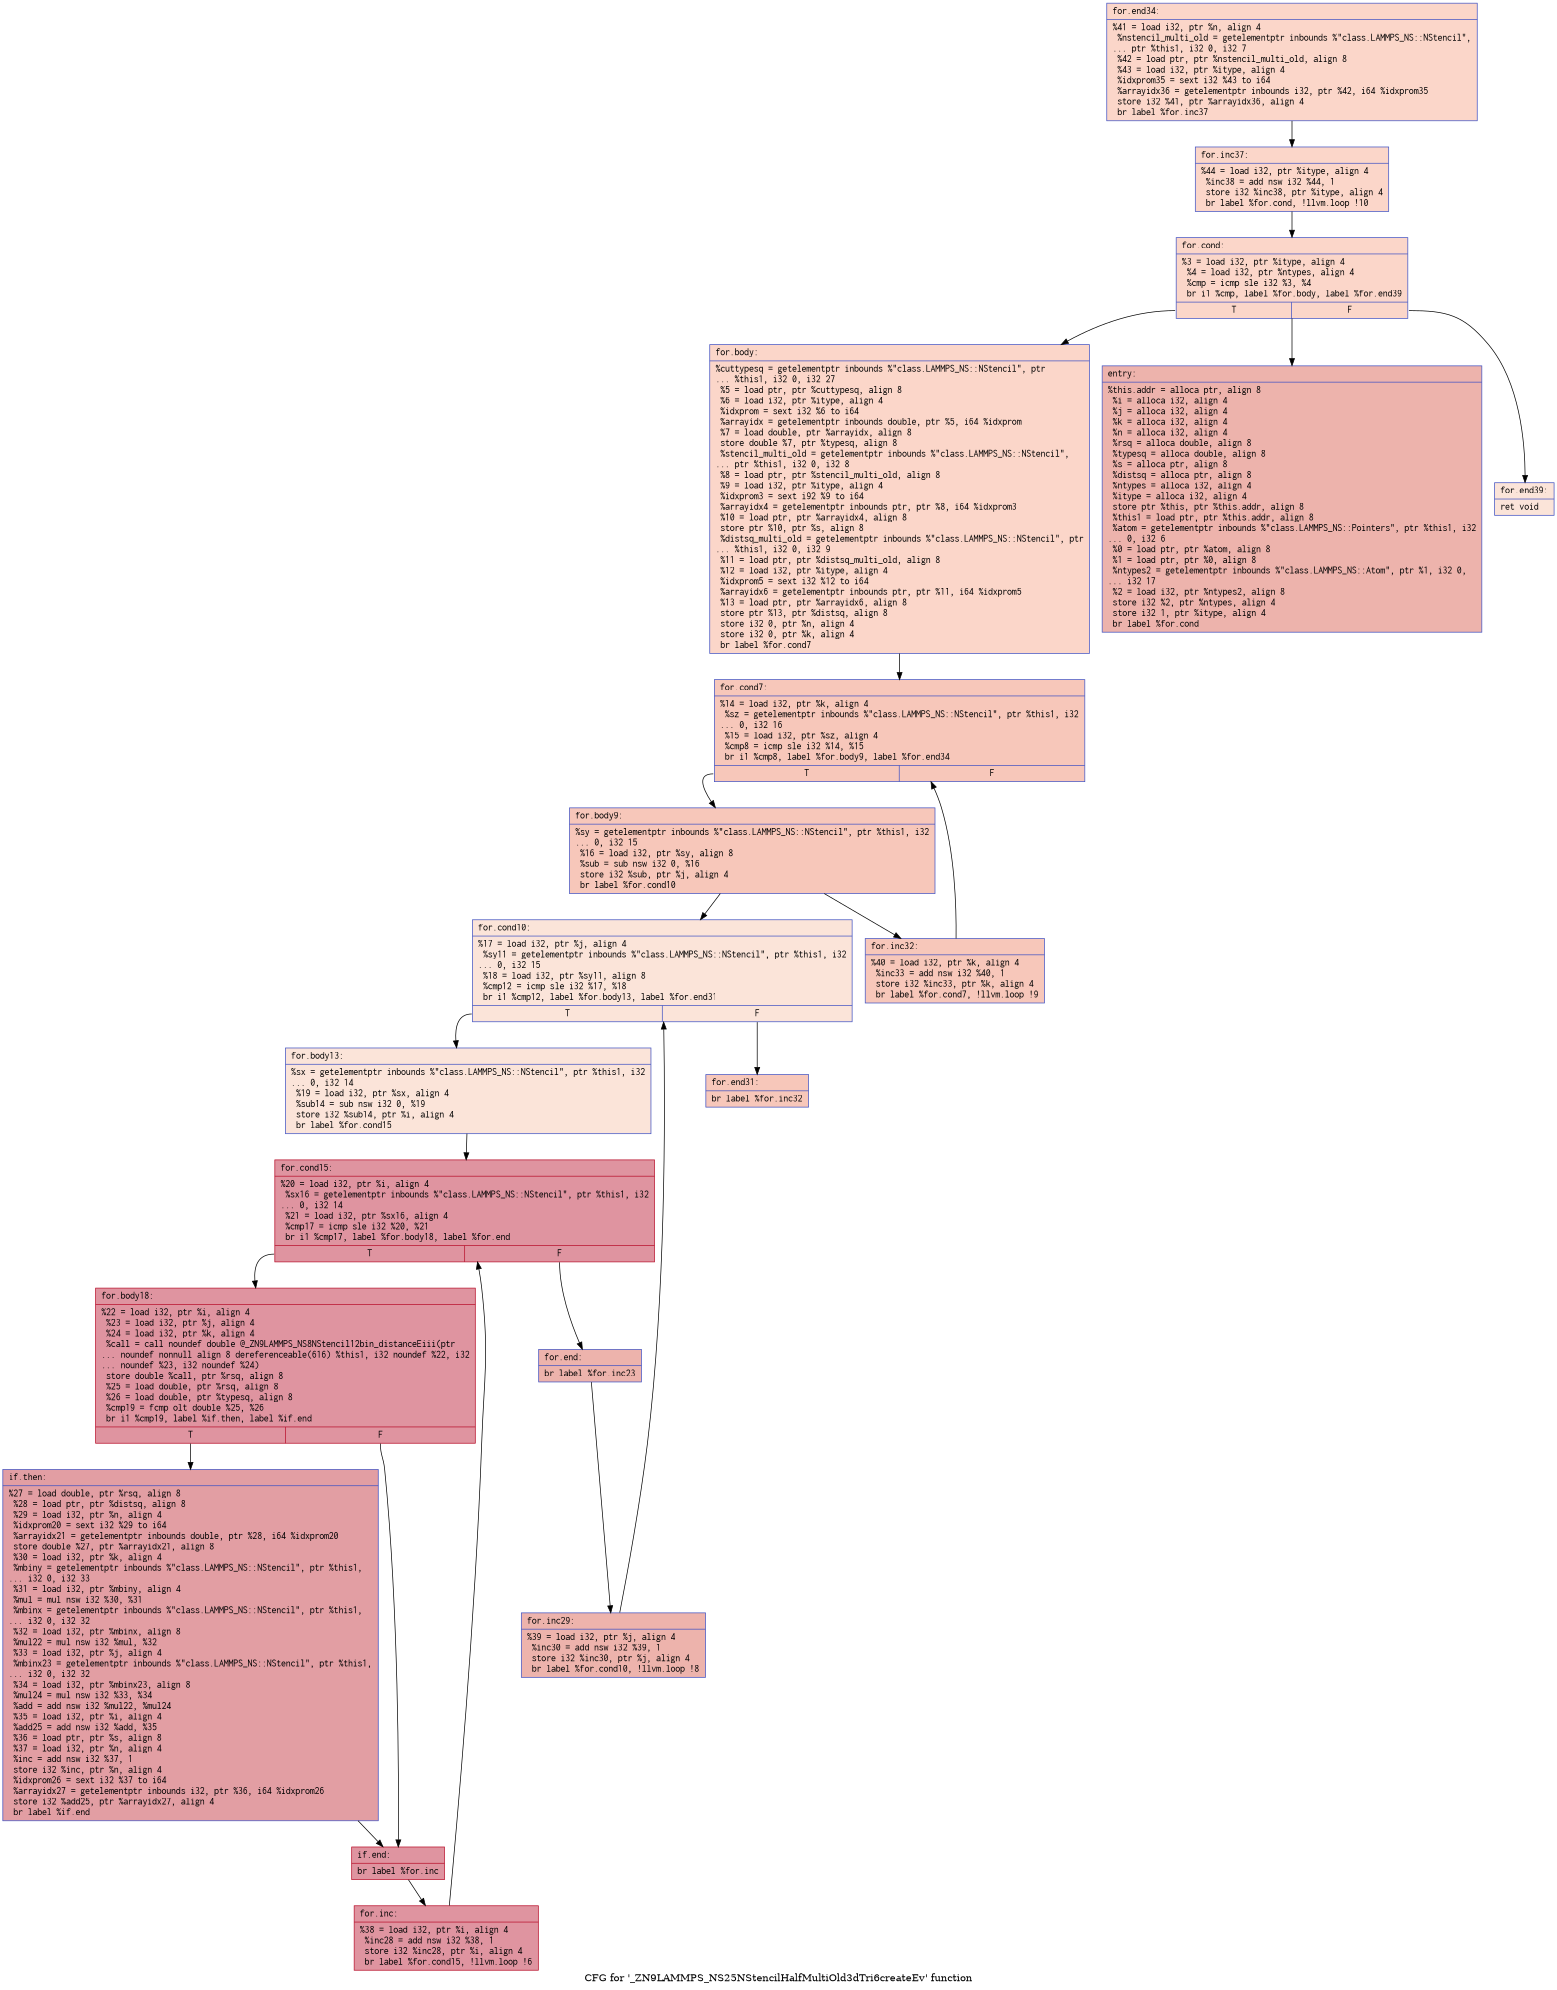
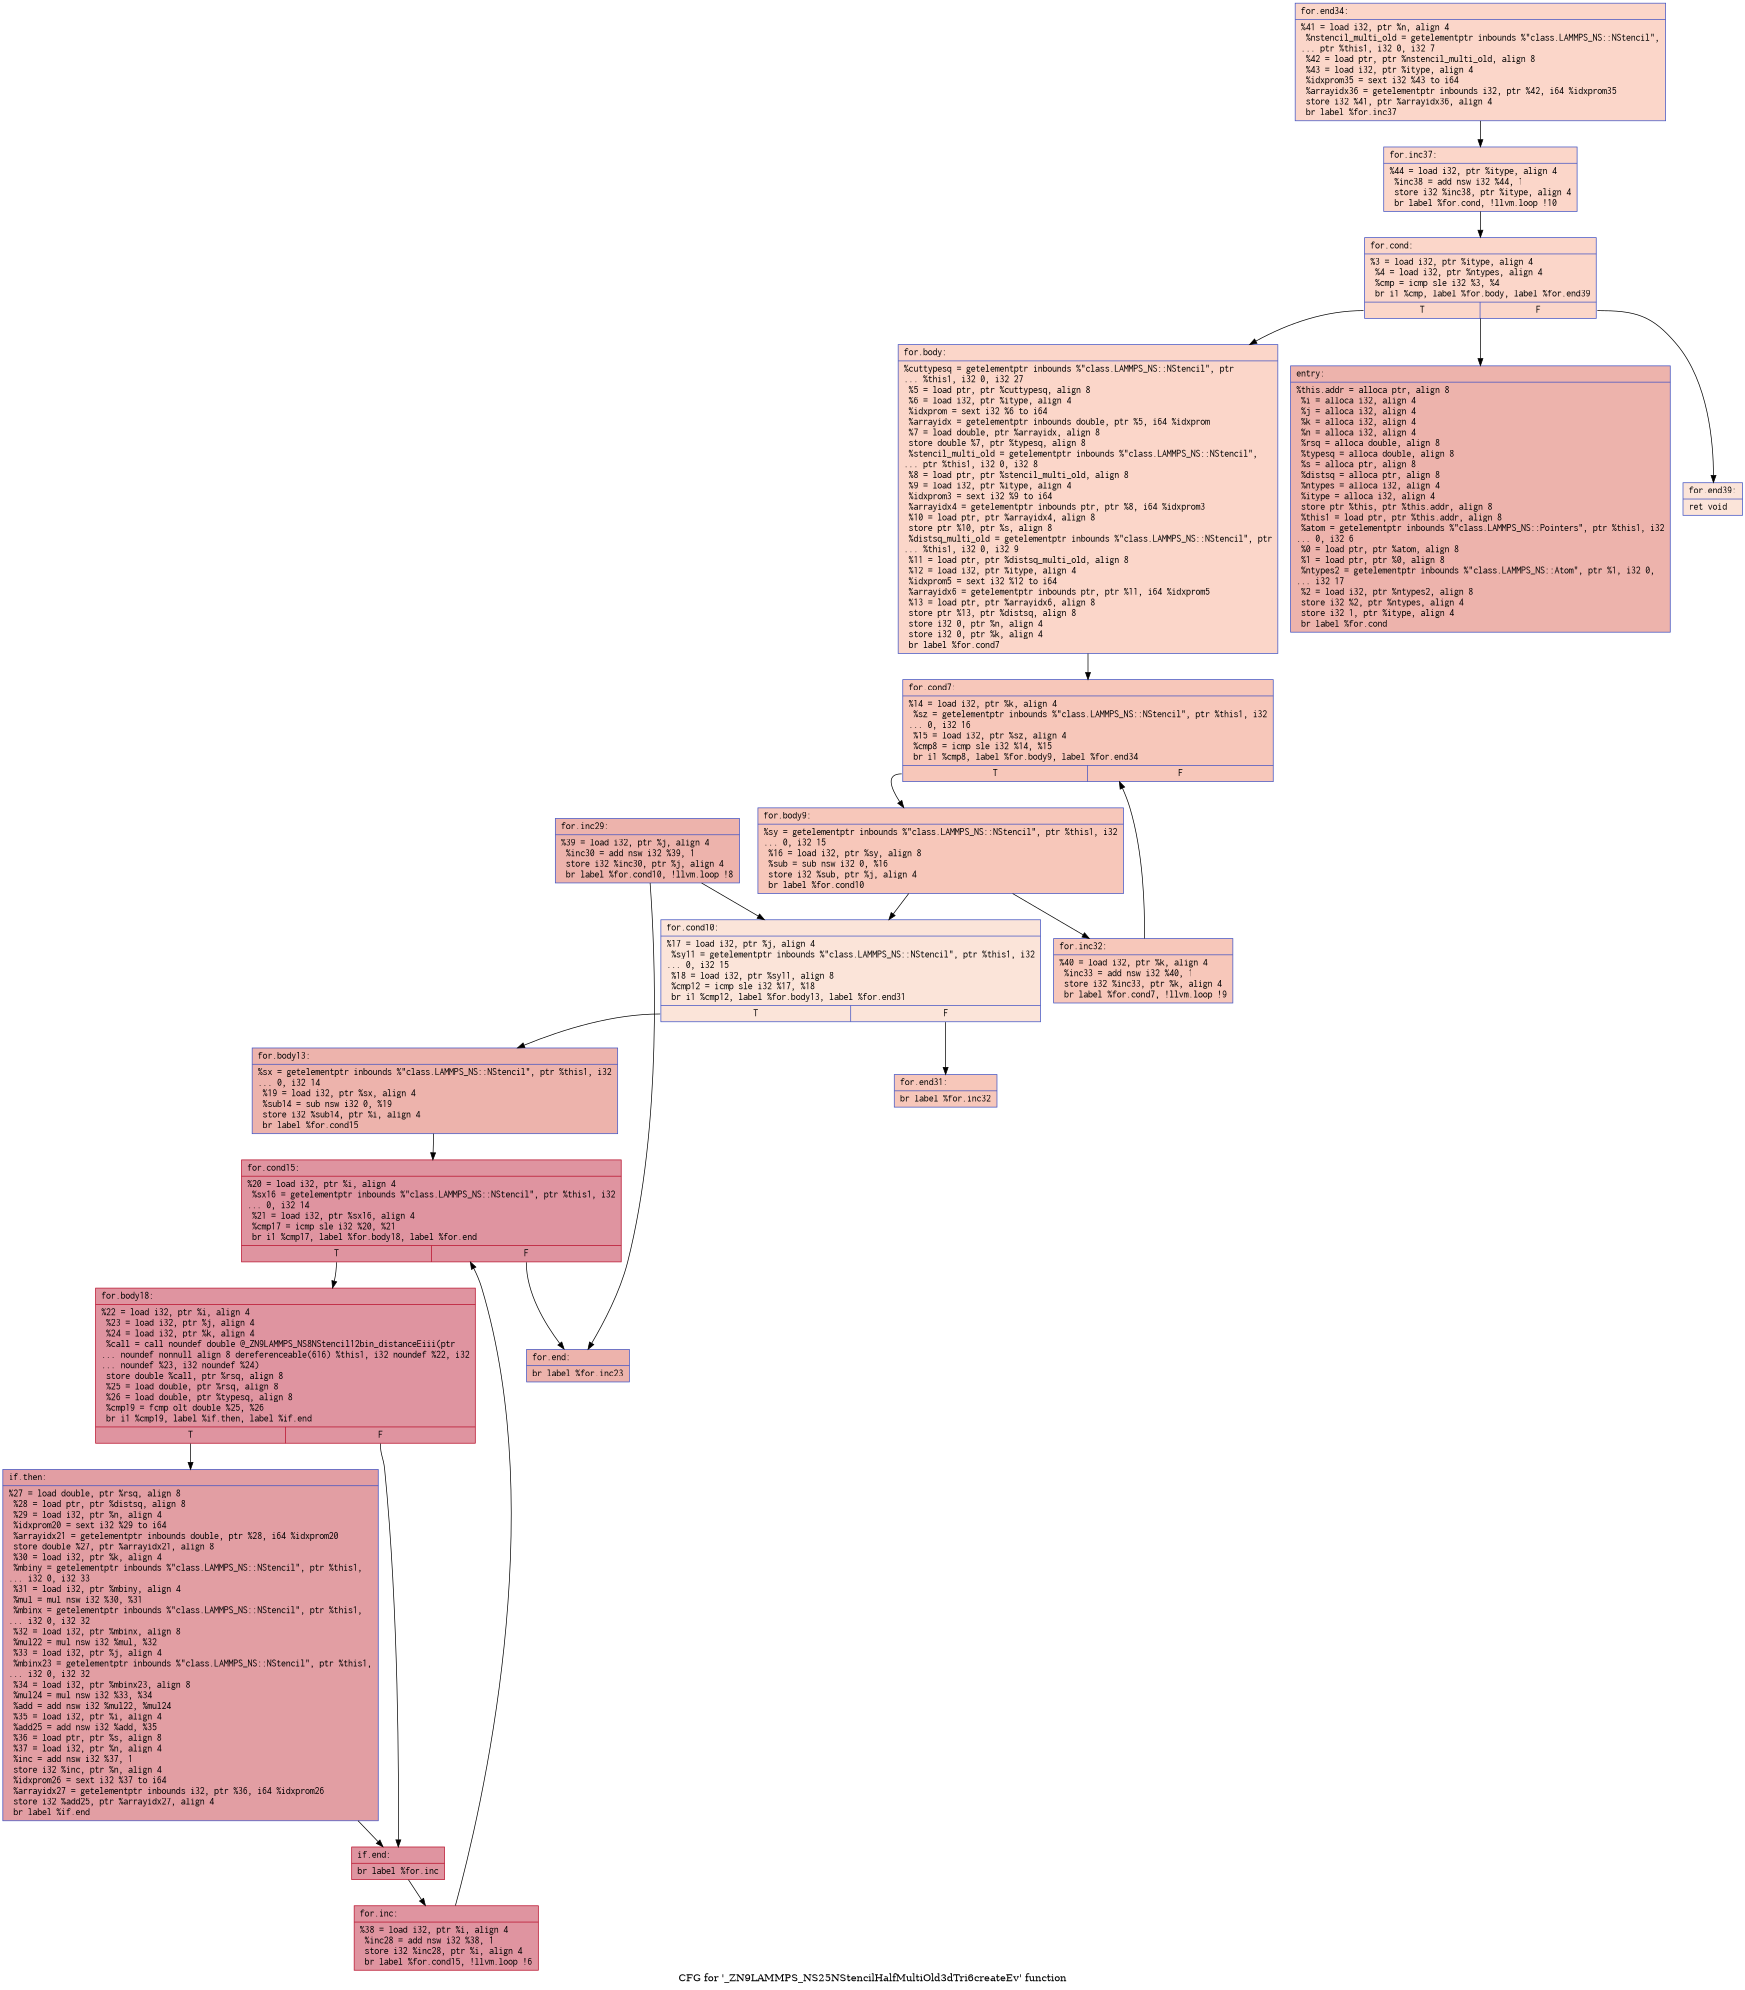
(790, 496) -> (978, 496)
(468, 1091) -> (435, 1091)
(601, 1494) -> (650, 1118)
